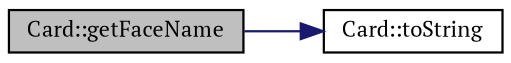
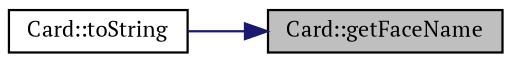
(272, 31) -> (216, 31)
